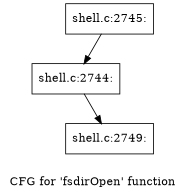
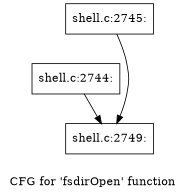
(95, 45) -> (128, 75)
